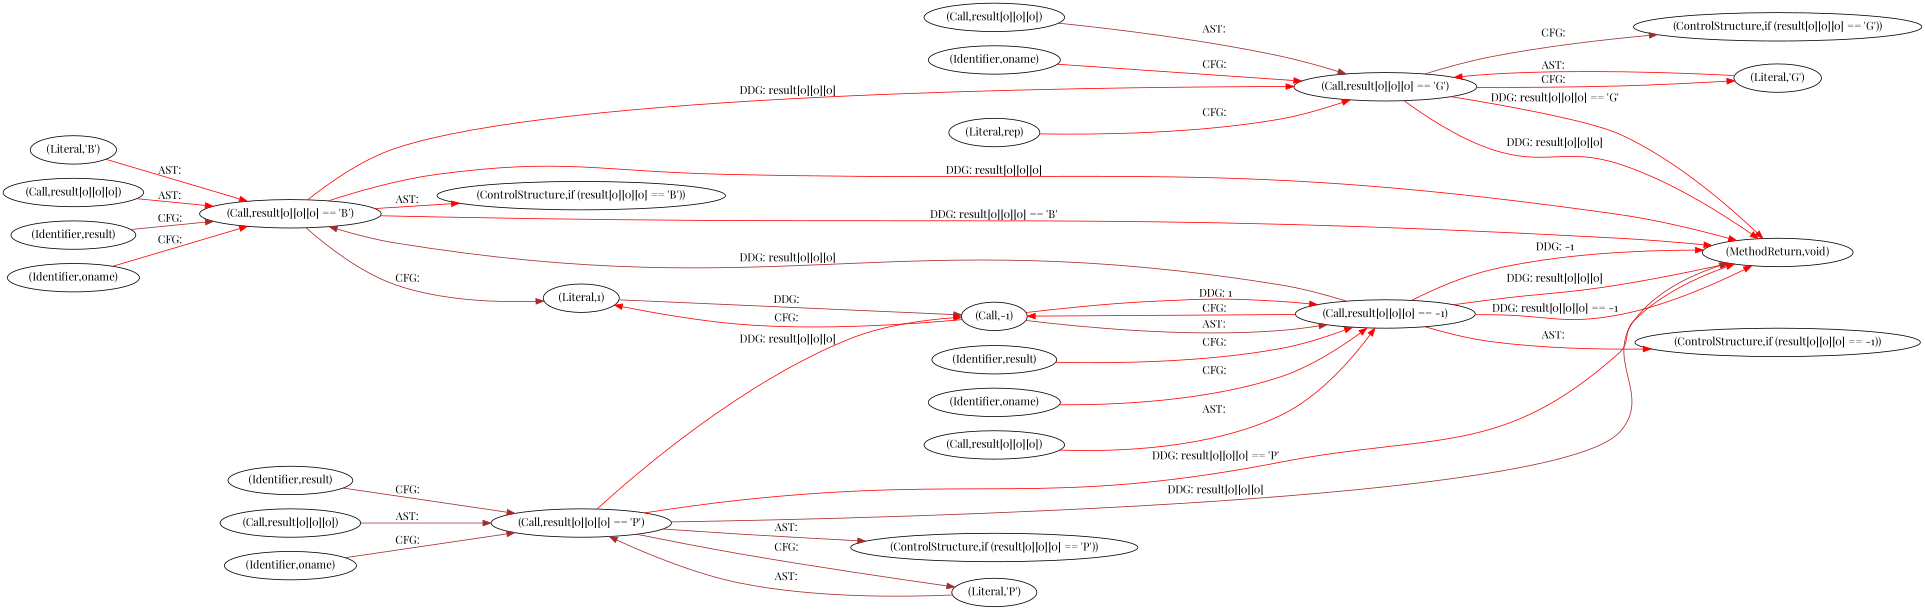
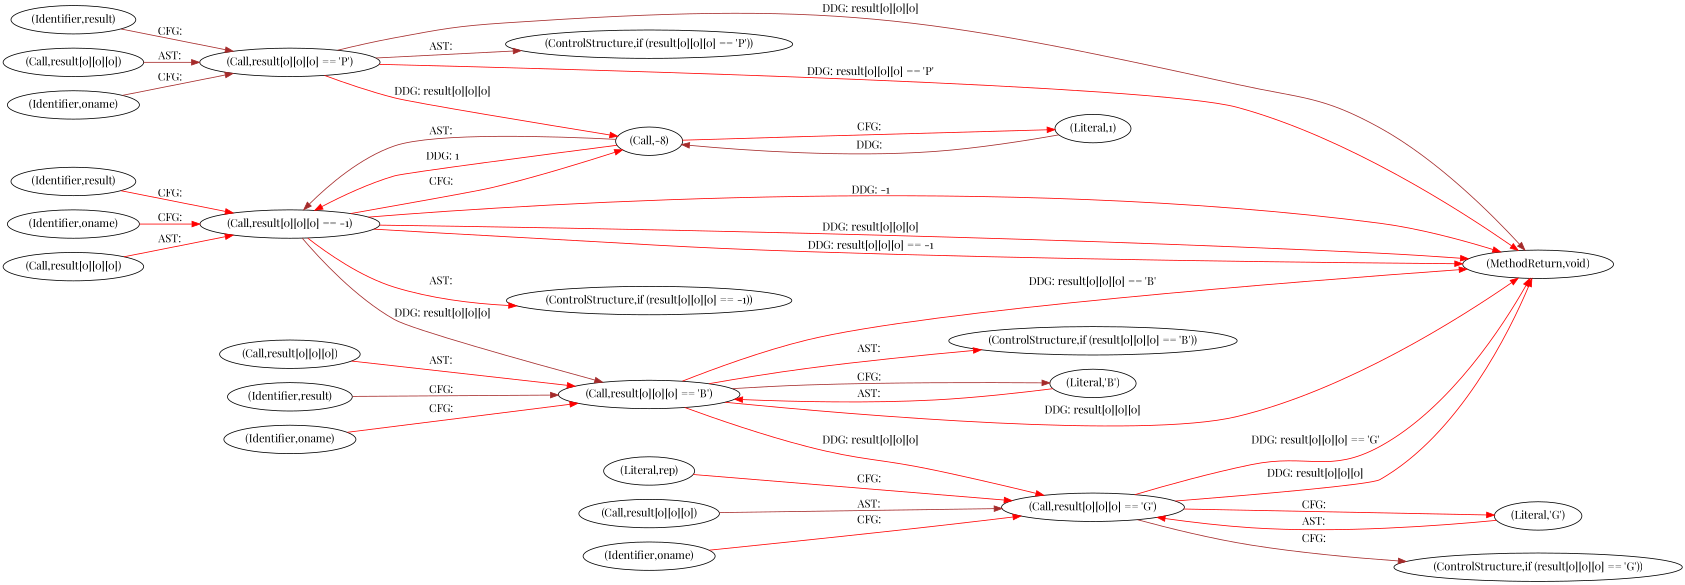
(413, 290) -> (887, 383)
(994, 316) -> (649, 141)
(994, 592) -> none
